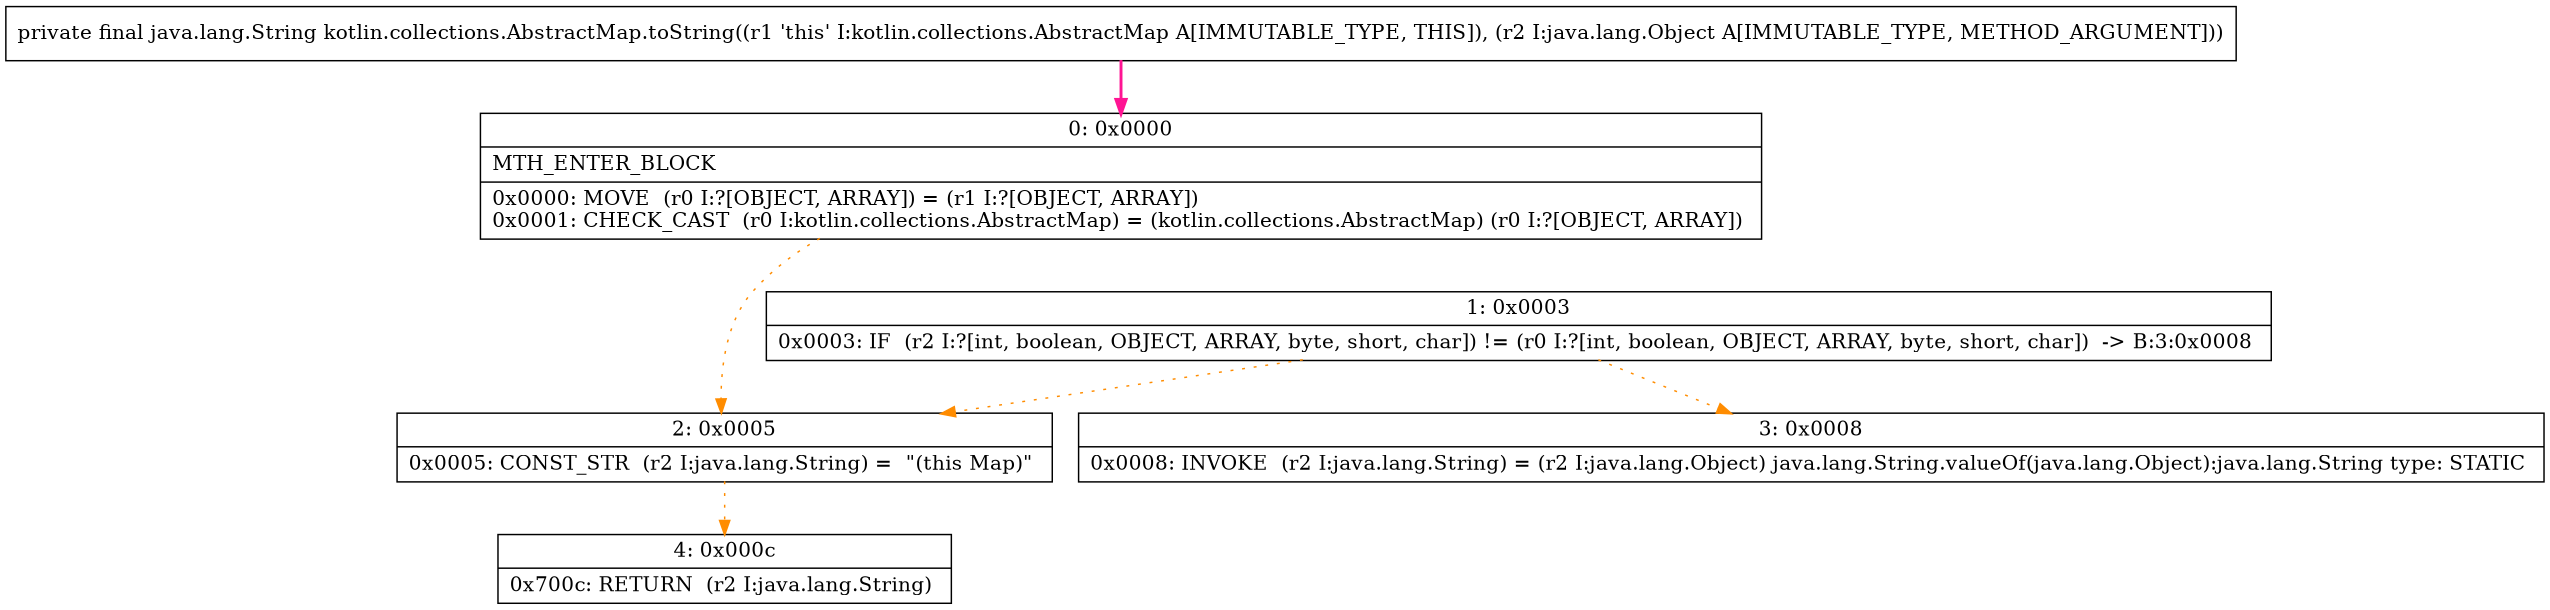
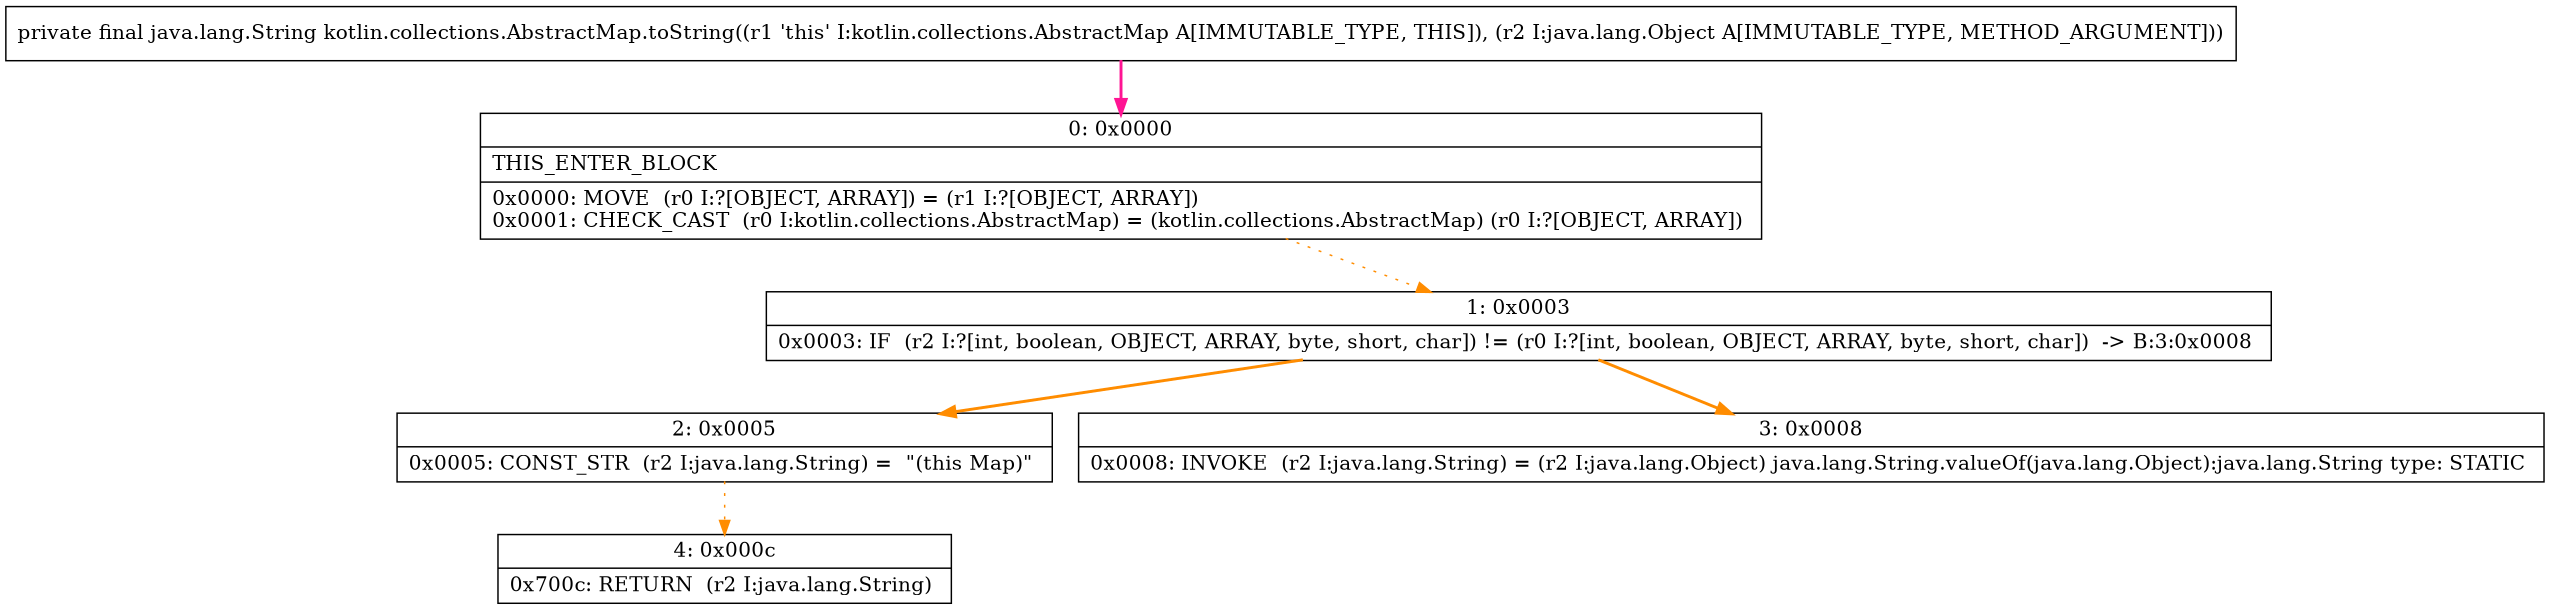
(605, 164) -> (605, 164)
(744, 303) -> (1352, 263)
(1658, 384) -> (1658, 384)
(1129, 386) -> (1129, 386)
